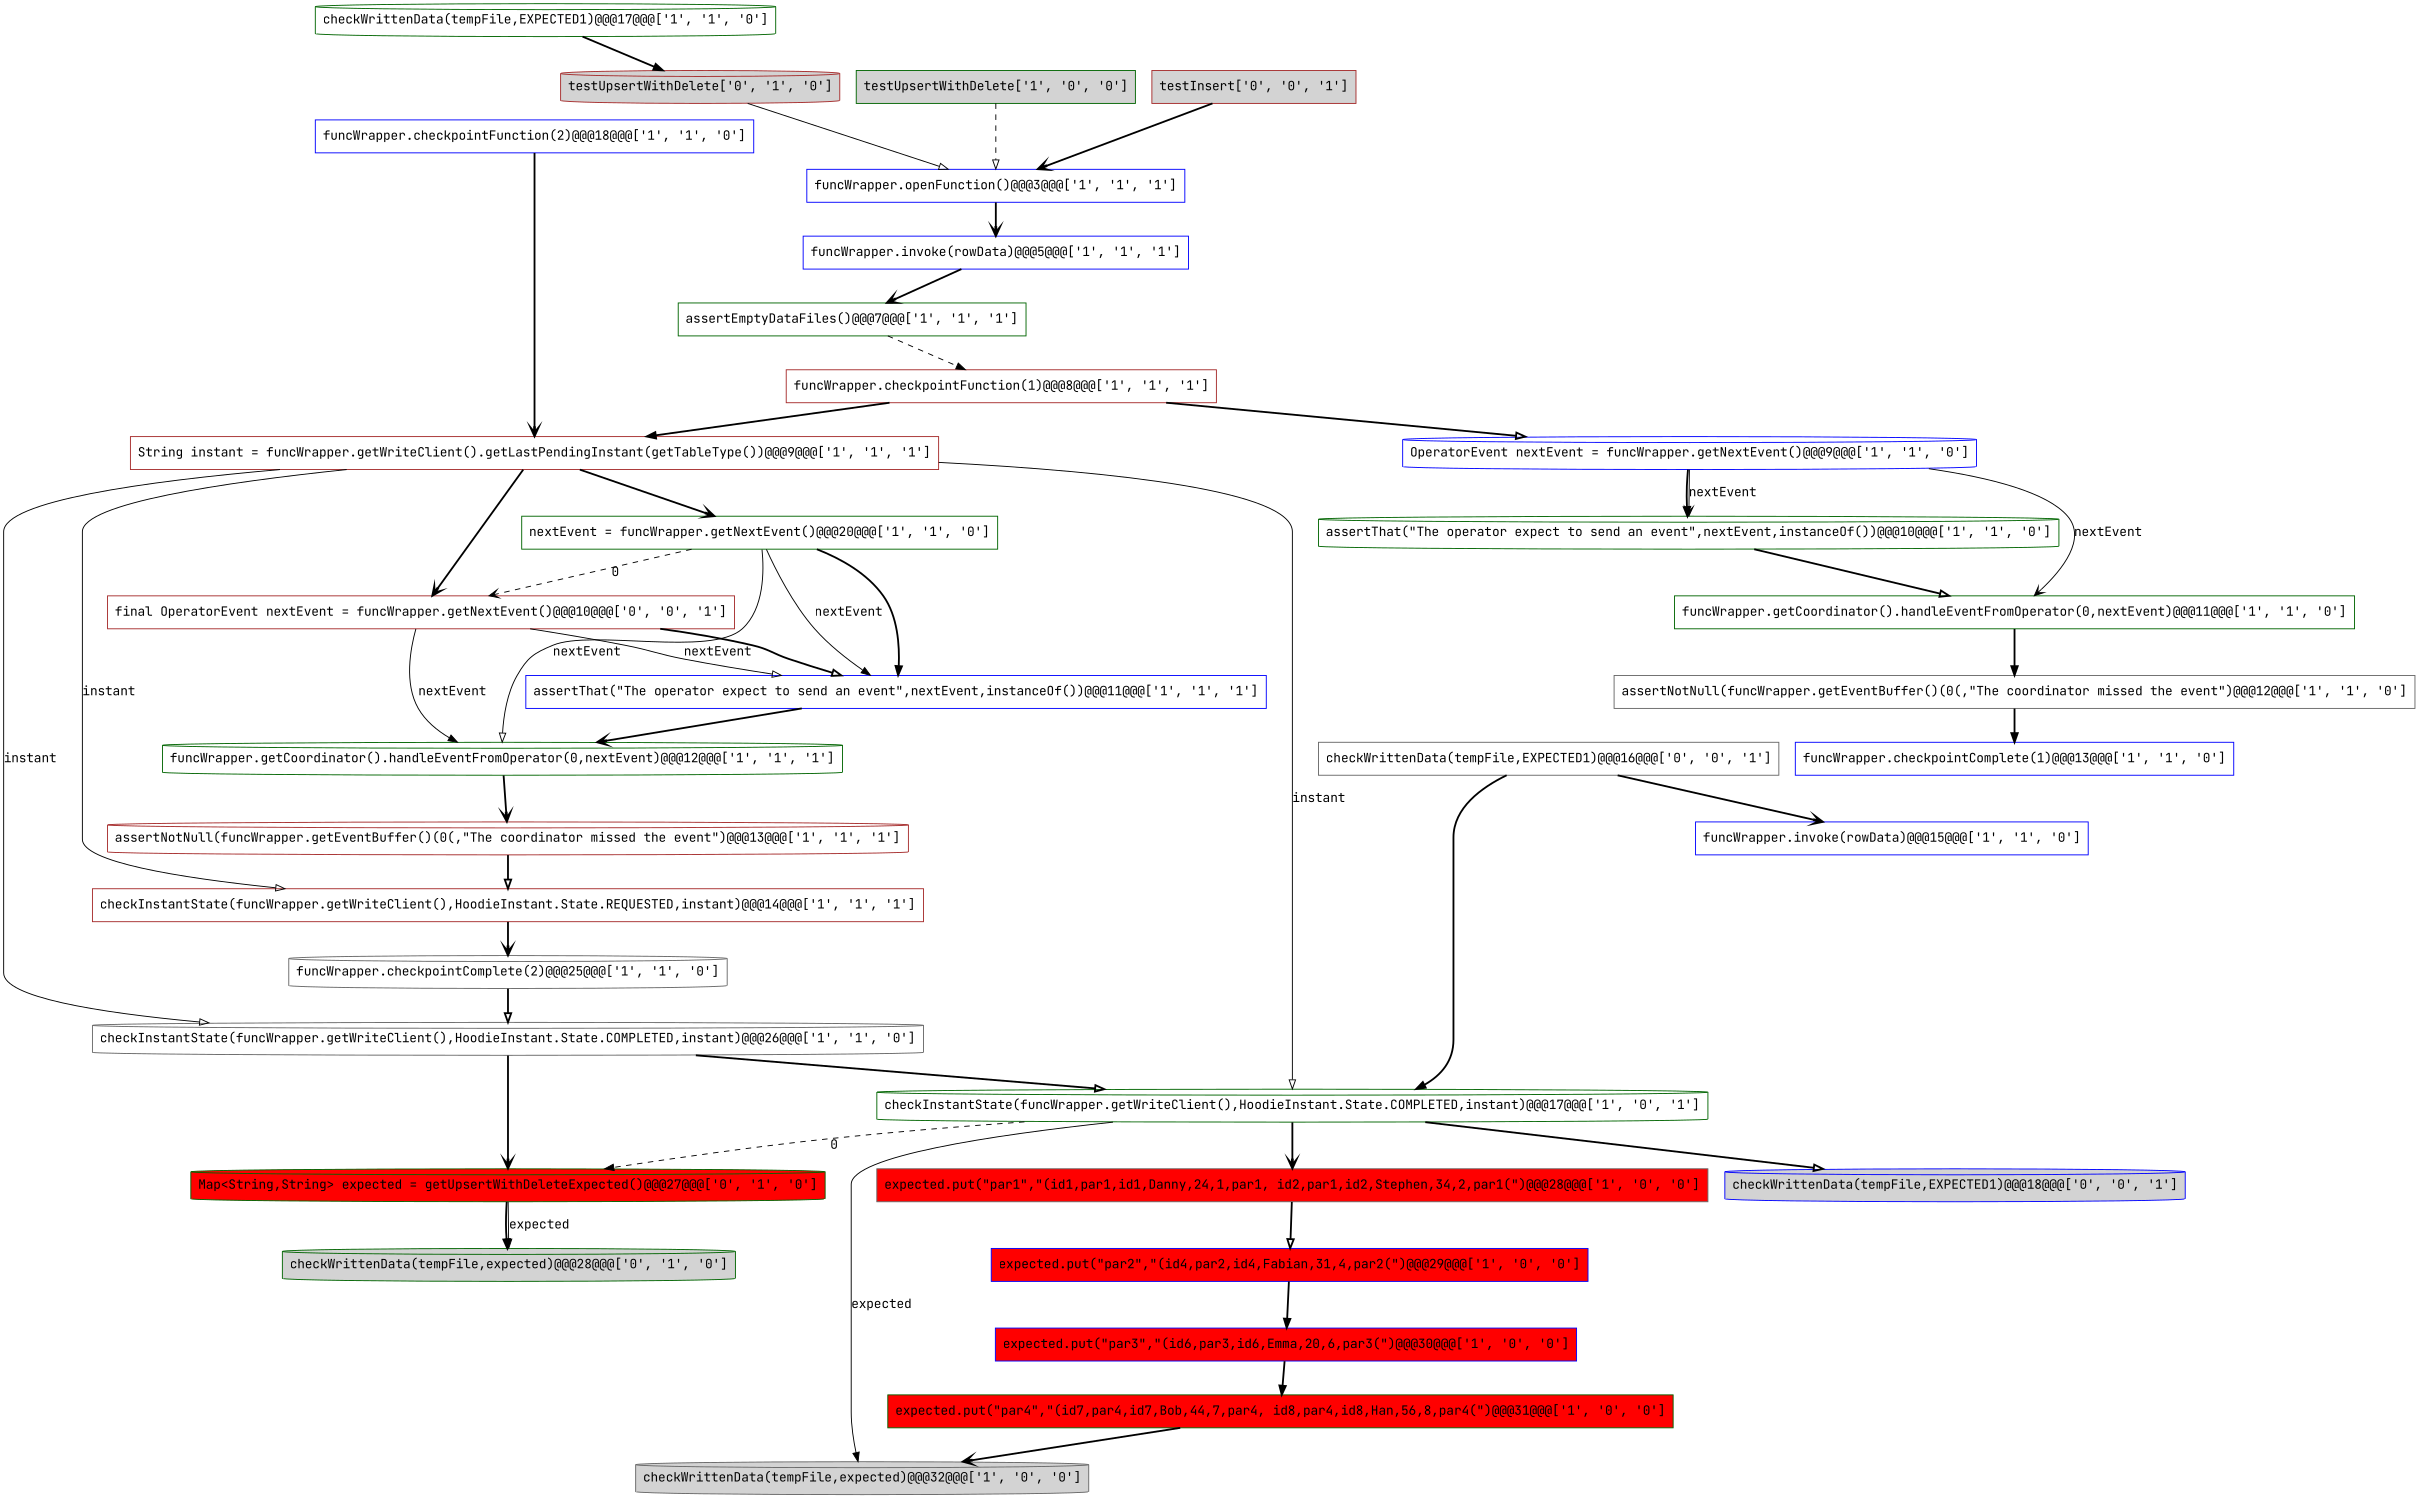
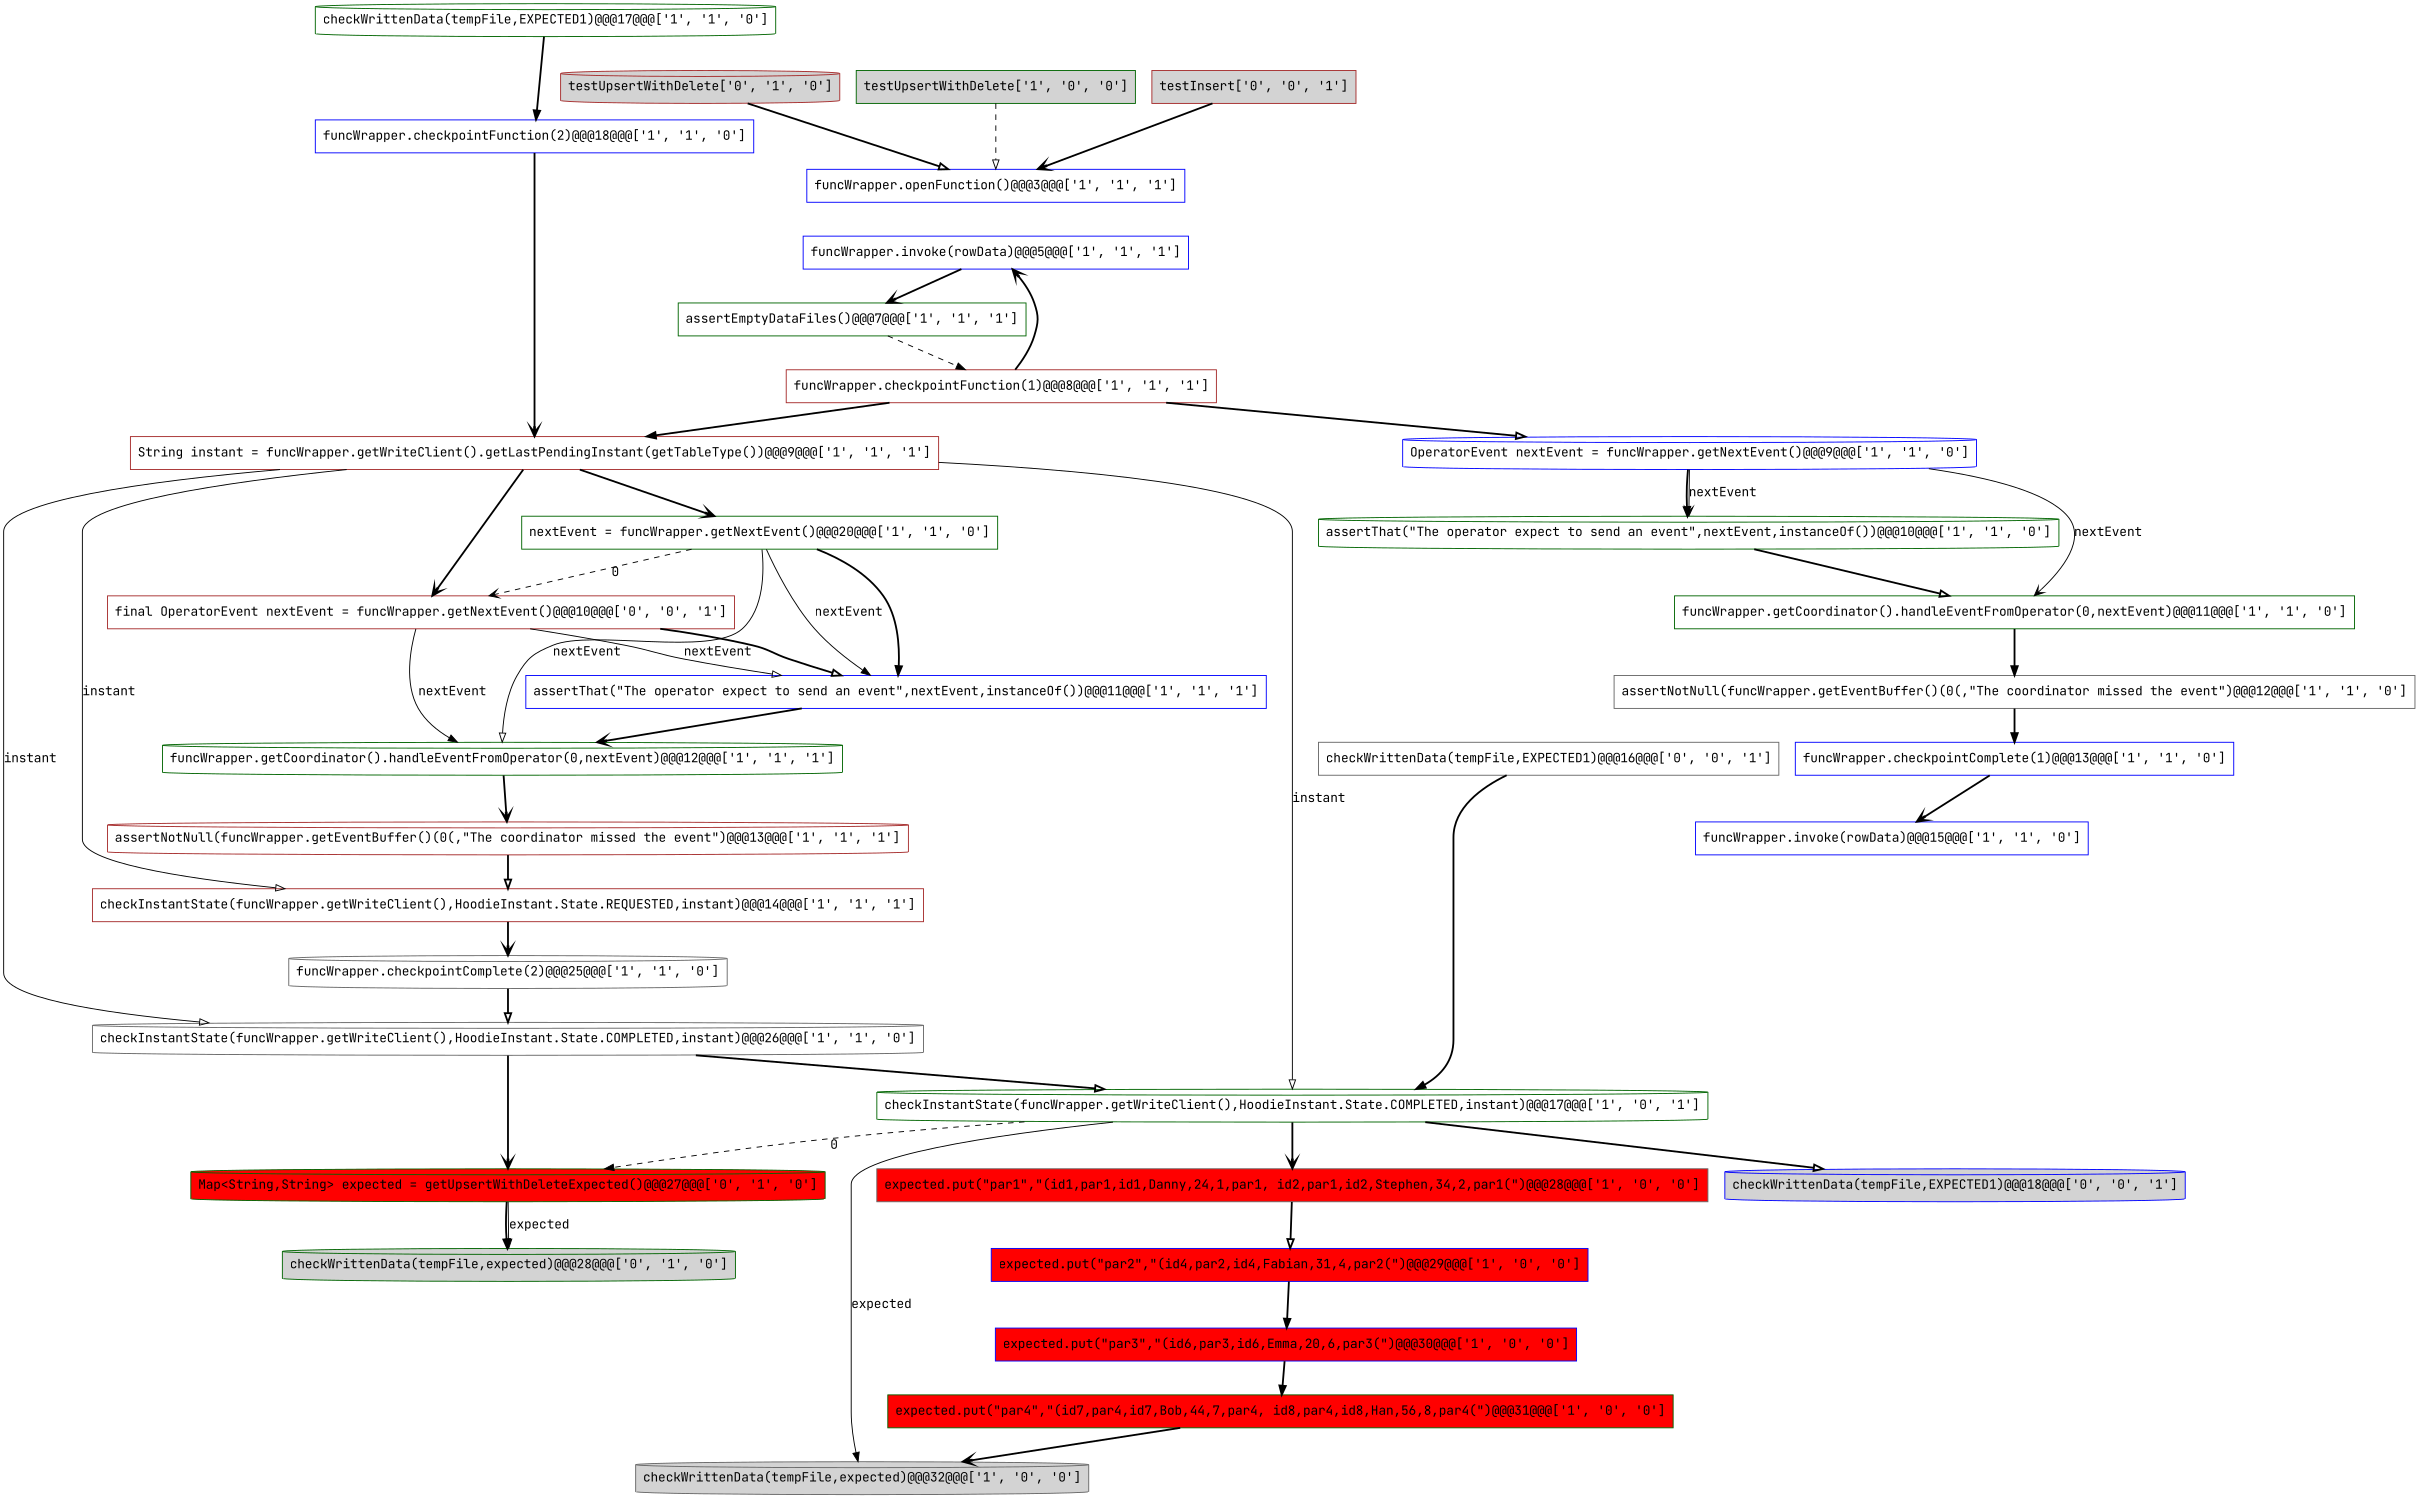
(618, 52) -> (540, 74)
(843, 135) -> (843, 135)
(996, 215) -> (1037, 323)
(1716, 798) -> (1957, 796)
